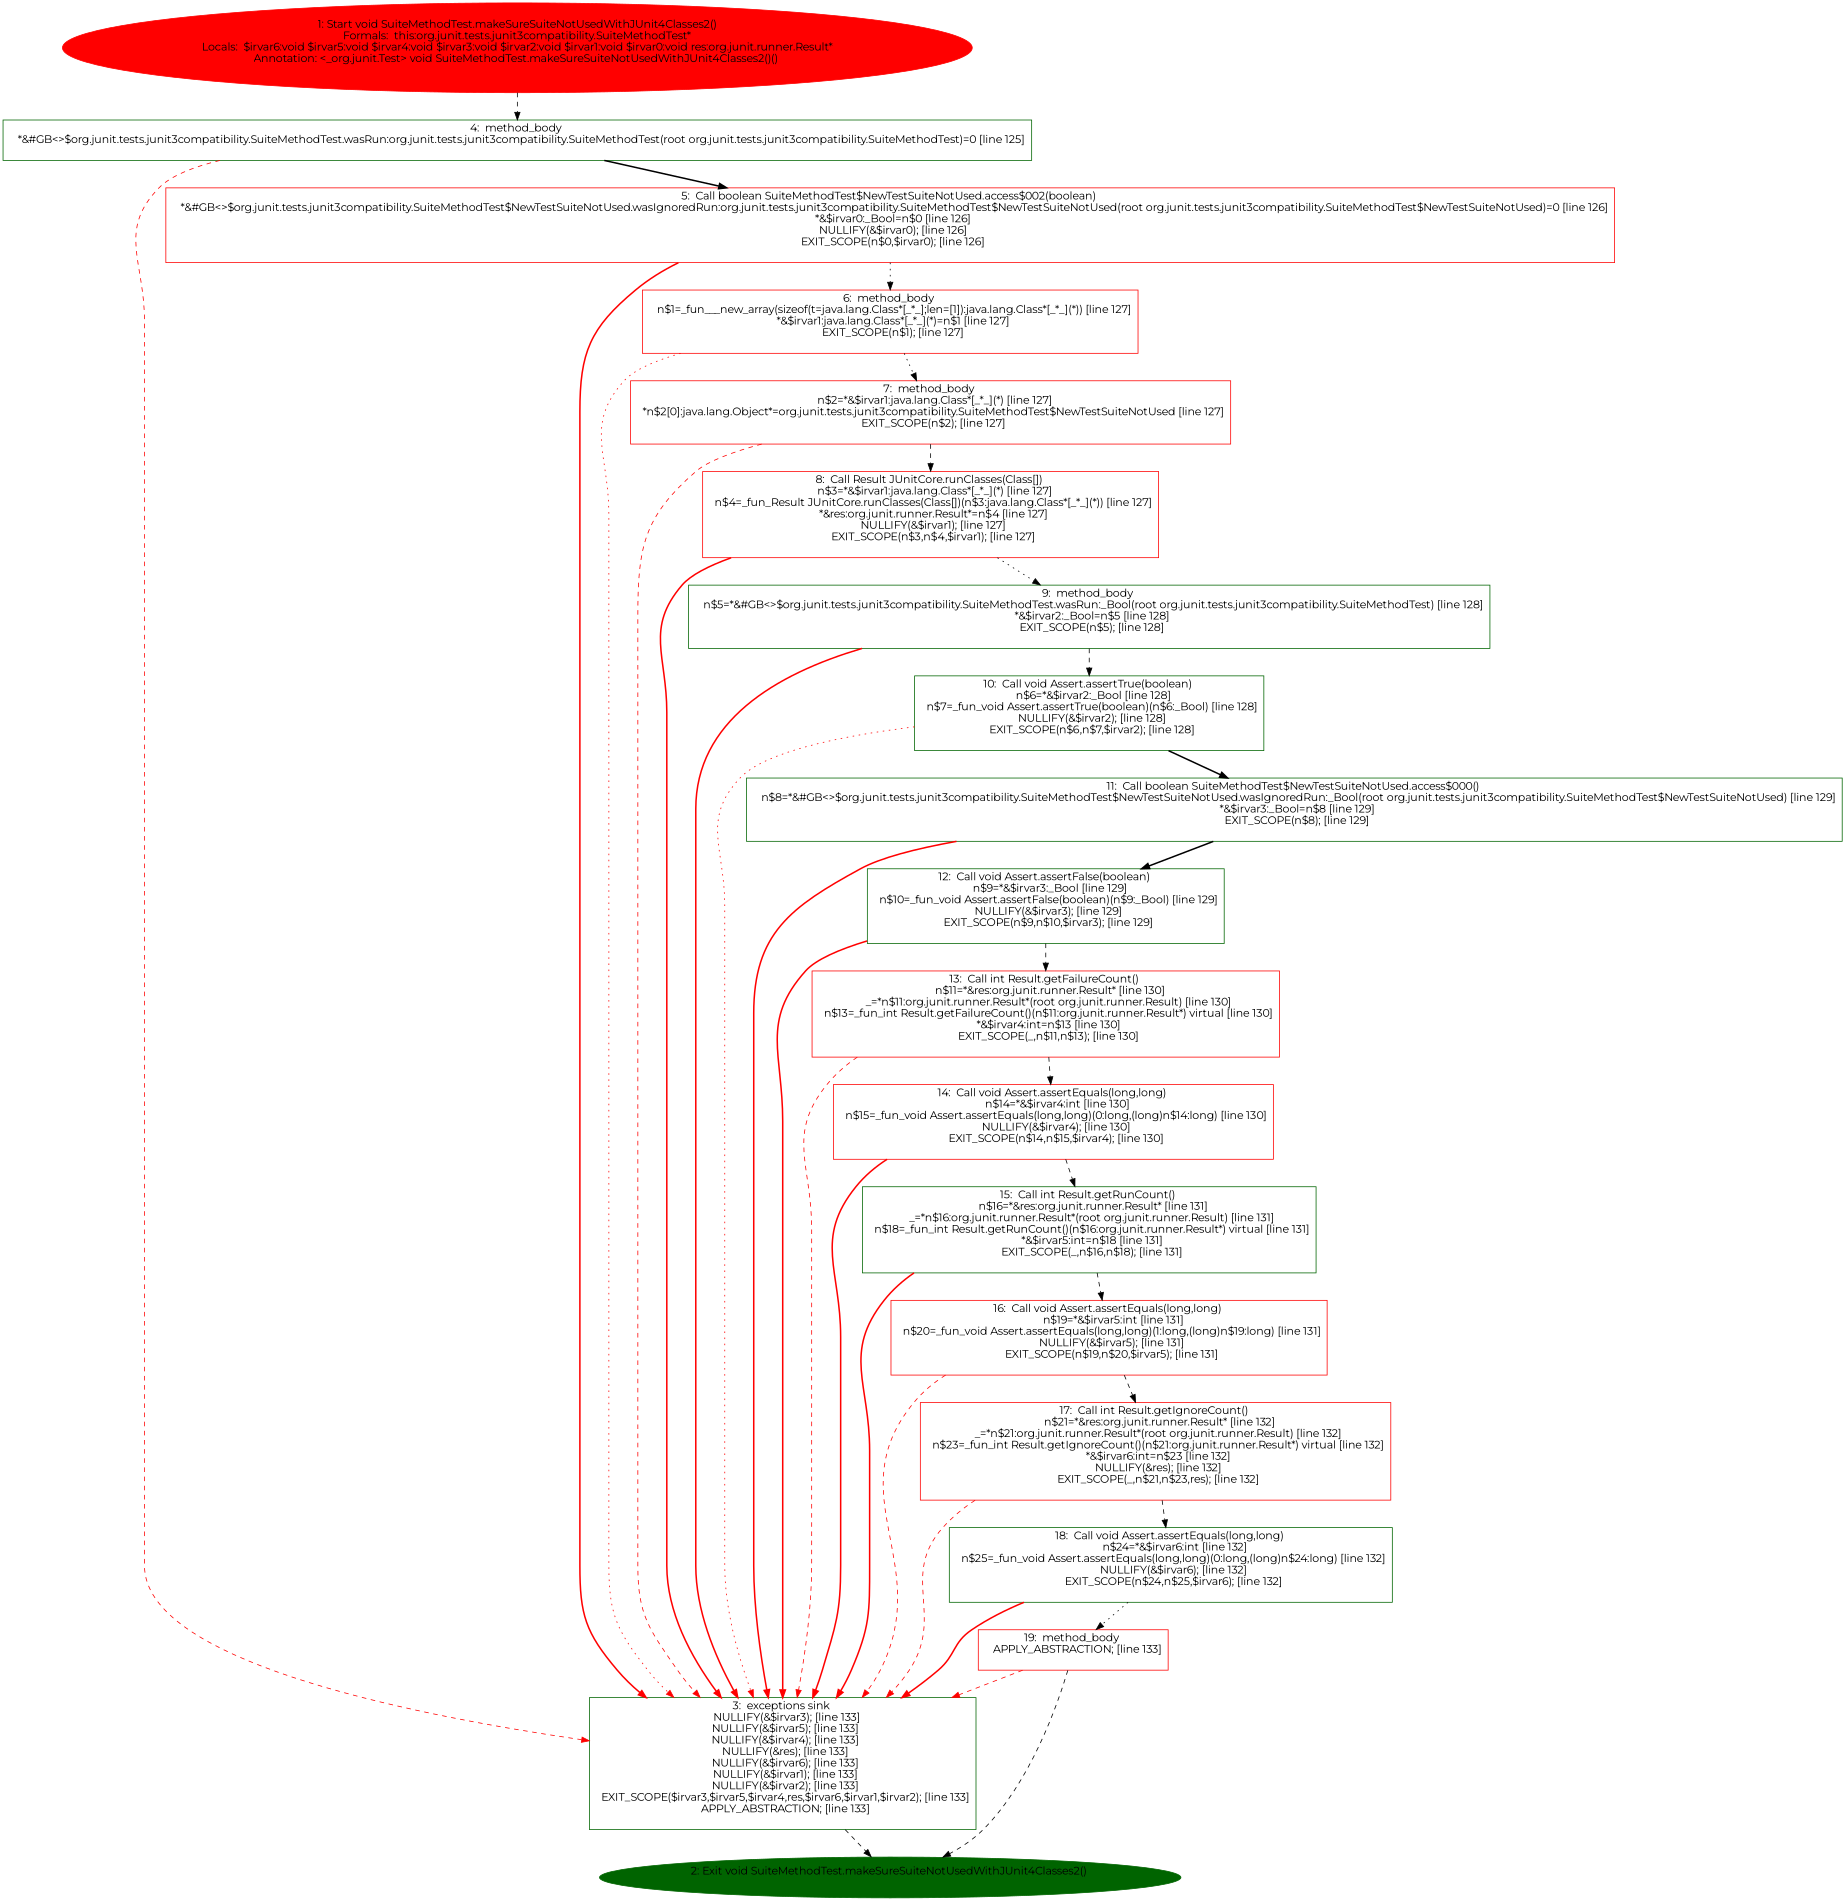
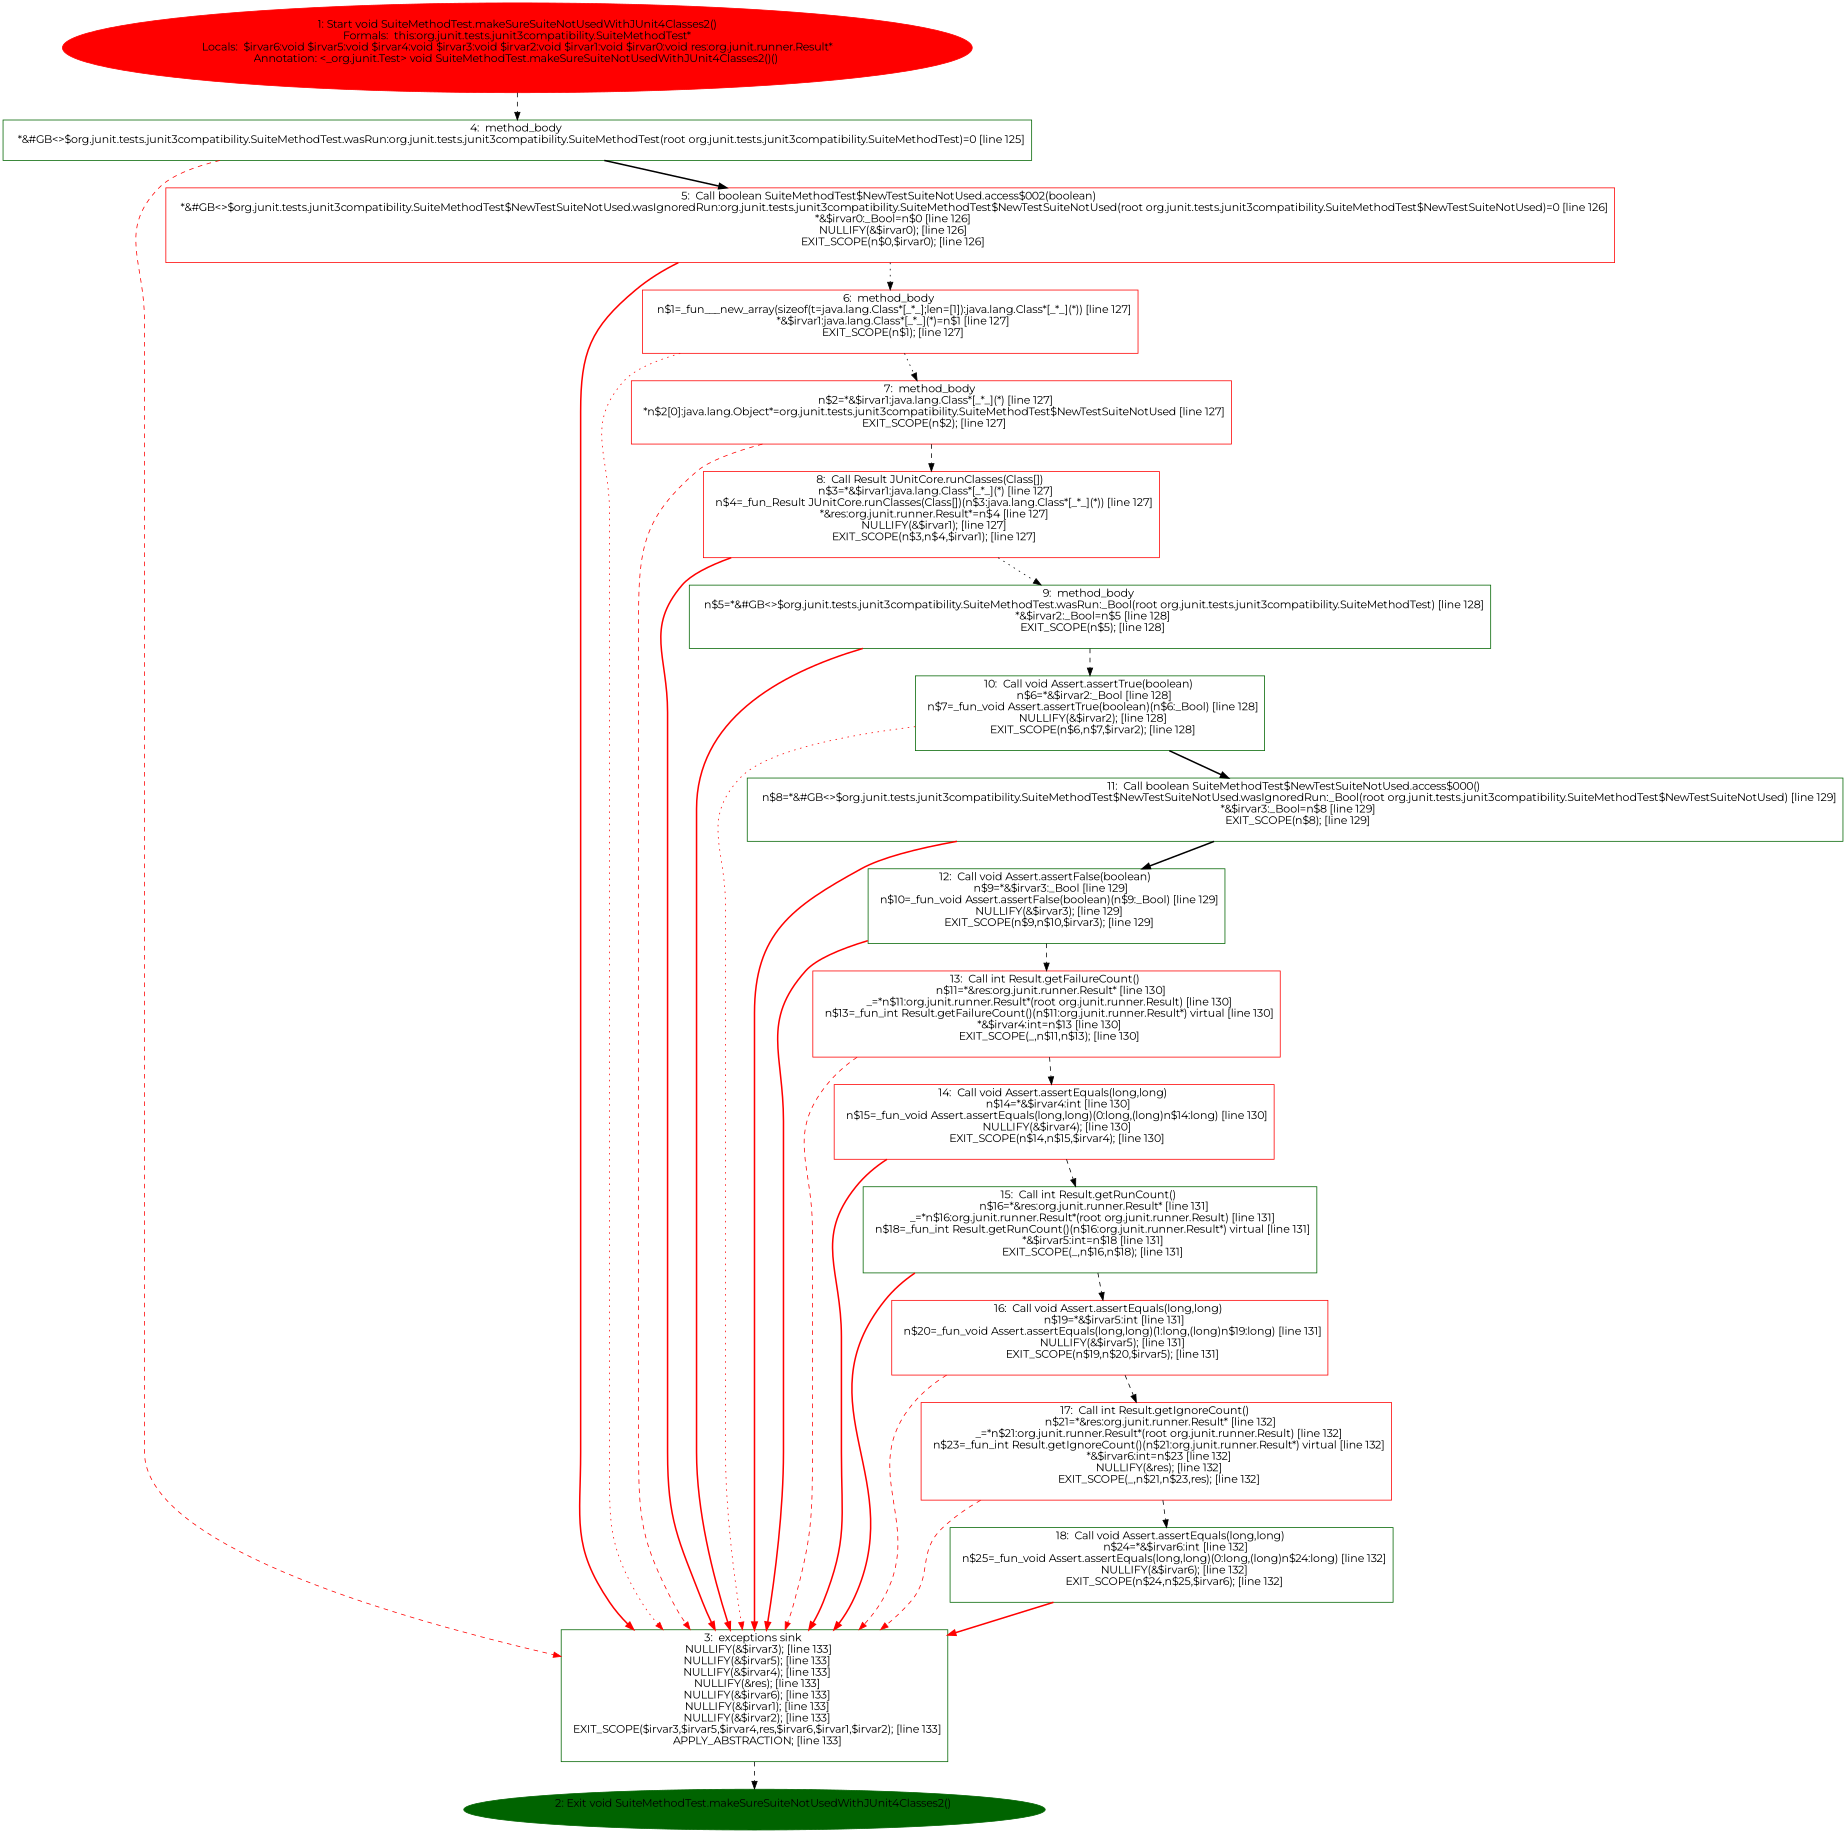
(1073, 1650) -> none
